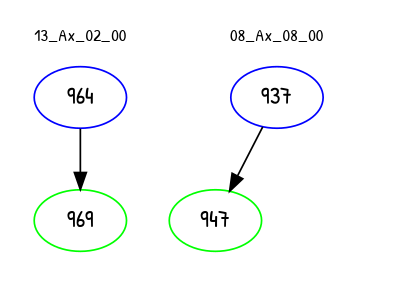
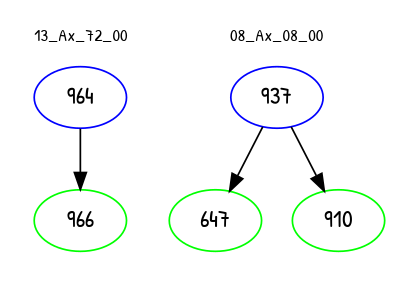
(81, 37) -> (81, 37)
(80, 221) -> (80, 221)
(215, 221) -> (215, 221)
none -> (339, 221)
